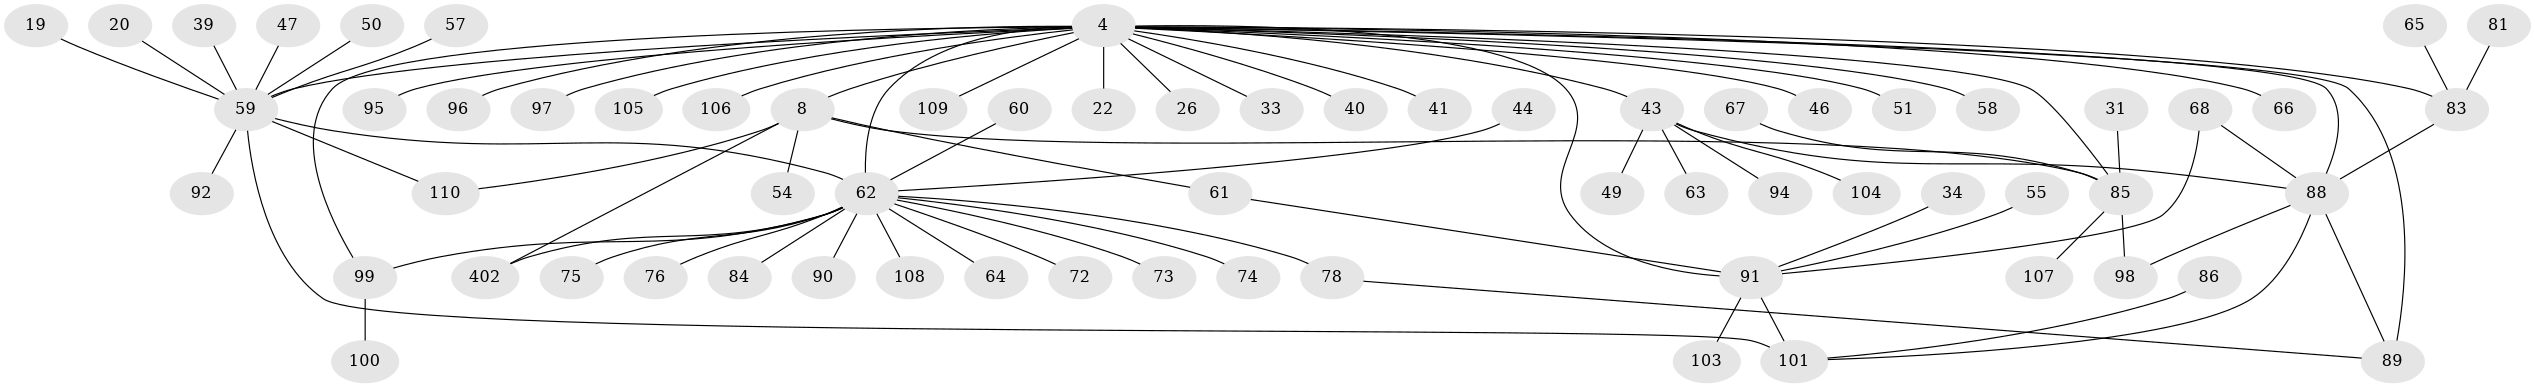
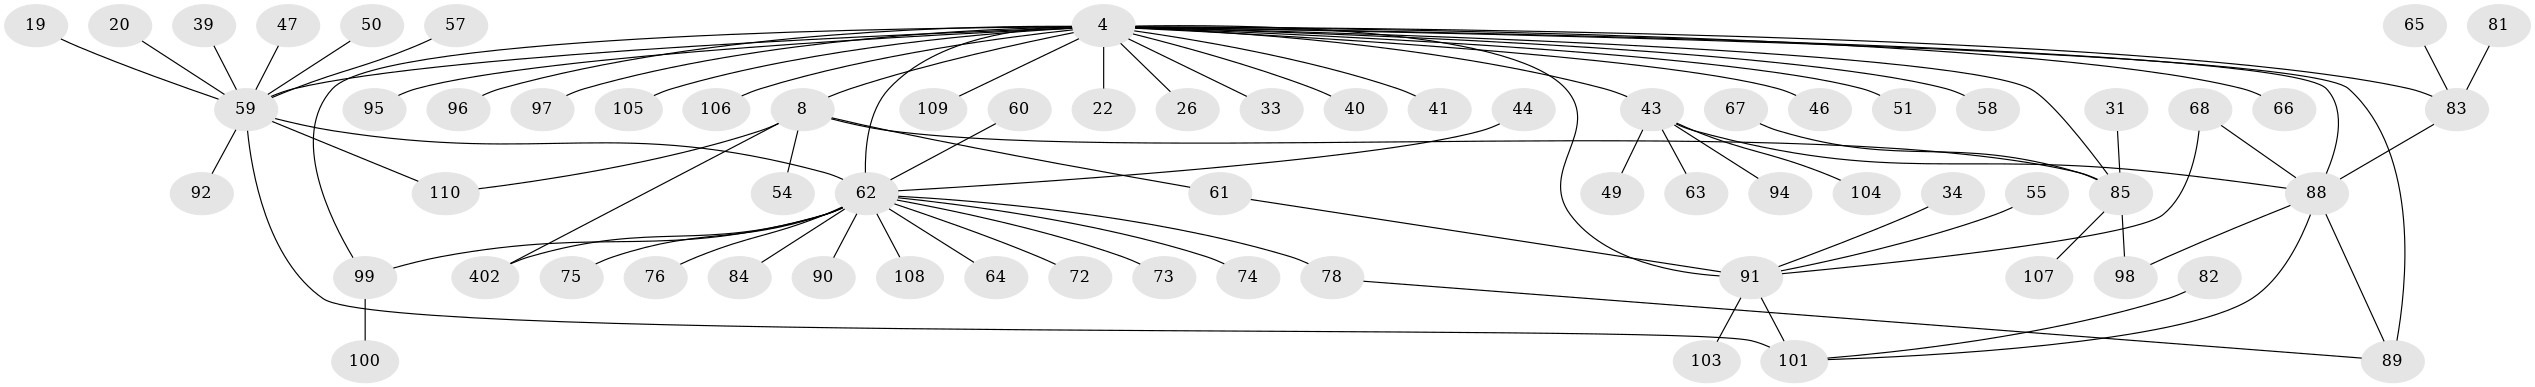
(2210, 278) -> (2210, 278)
